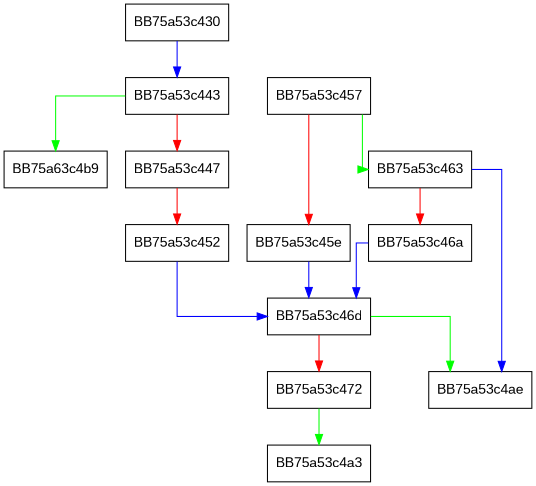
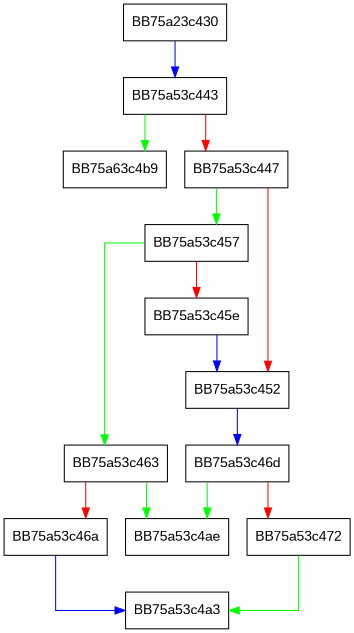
(177, 22) -> (175, 22)
none -> (216, 201)
(502, 250) -> (146, 495)
(356, 259) -> (58, 610)
(309, 274) -> (217, 348)
